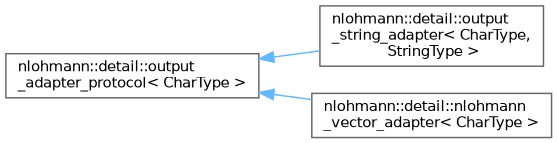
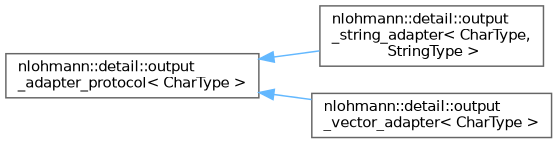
(432, 115) -> (432, 115)
